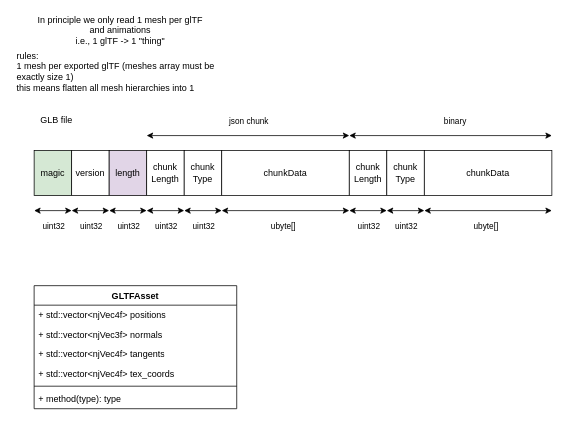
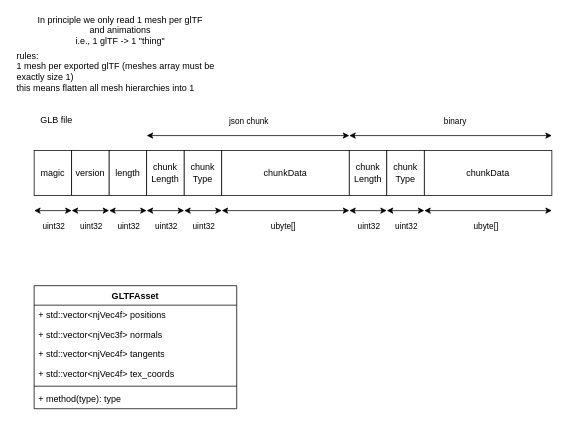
(53, 173) -> (53, 173)
(128, 173) -> (128, 173)
